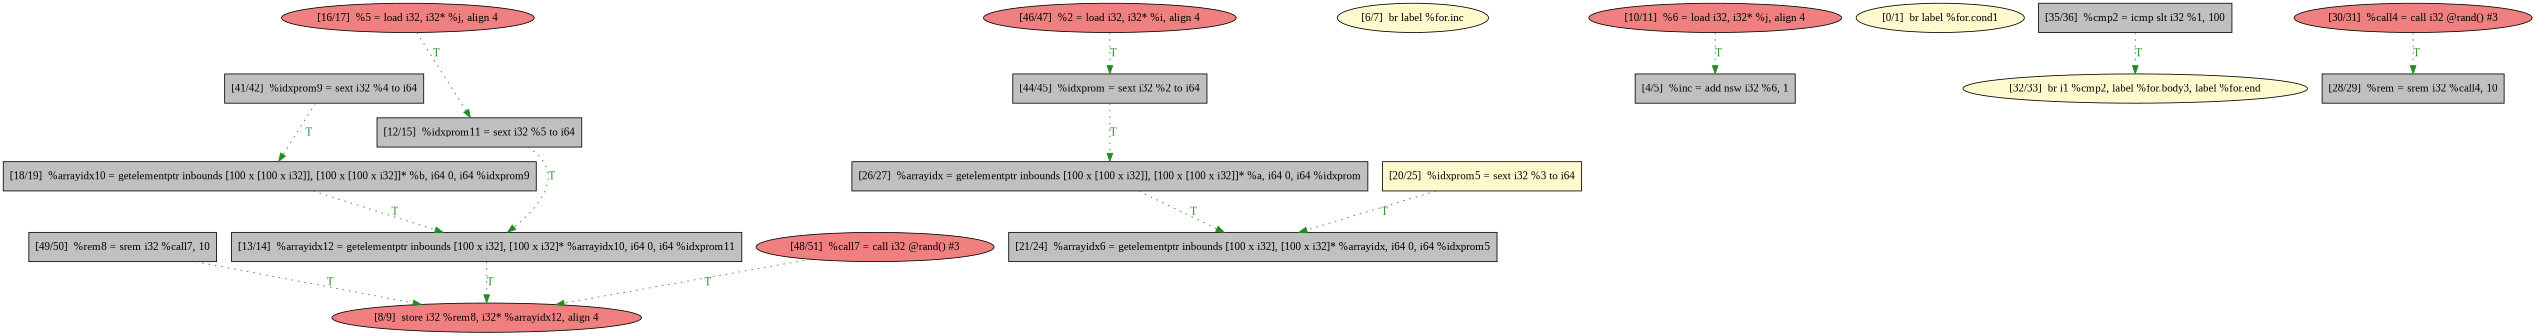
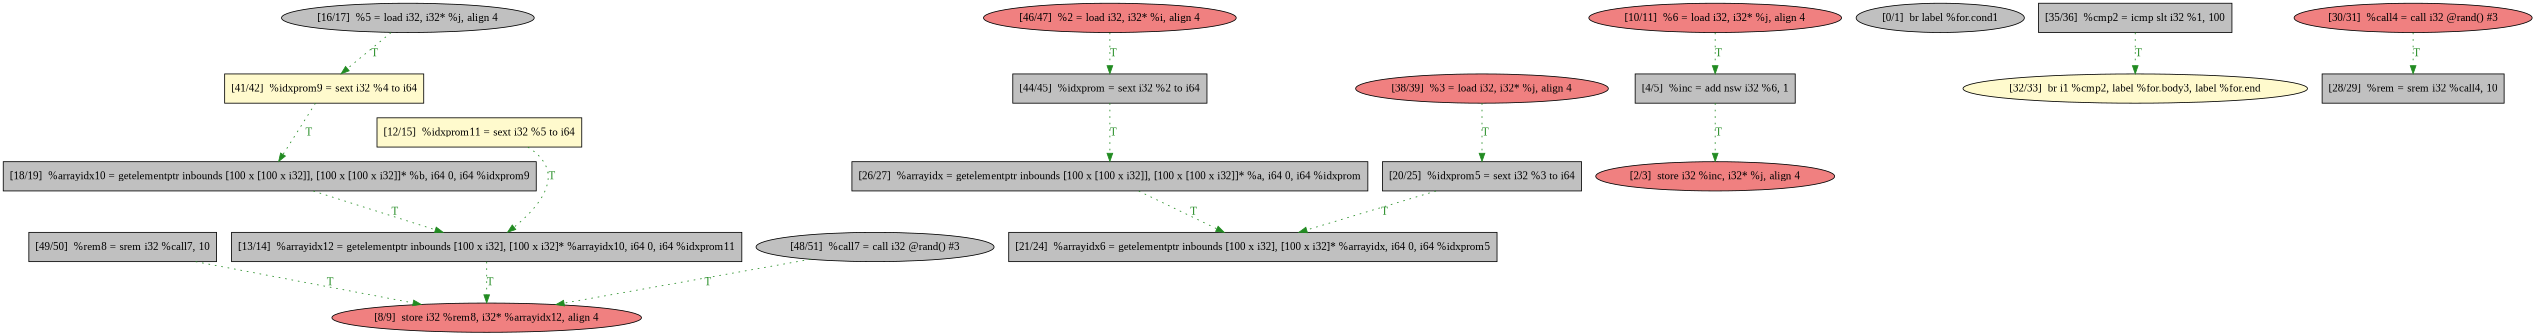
(408, 18) -> (408, 18)
(1413, 18) -> none
(1940, 18) -> (1940, 18)
(441, 72) -> (369, 51)
(324, 89) -> (324, 89)
none -> (1482, 89)
(479, 132) -> (479, 132)
(1482, 176) -> (1482, 176)
none -> (1715, 176)
(875, 247) -> (875, 247)
